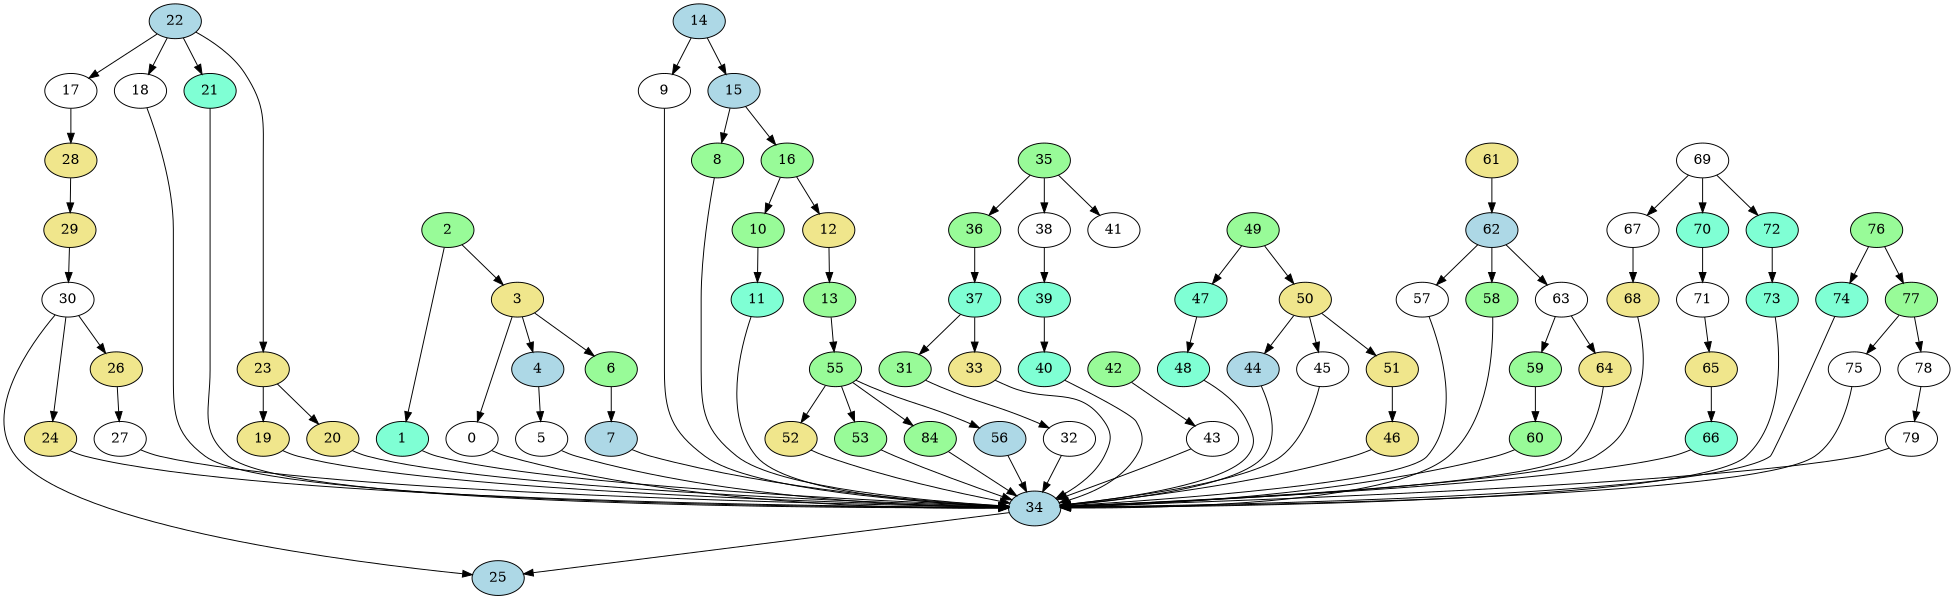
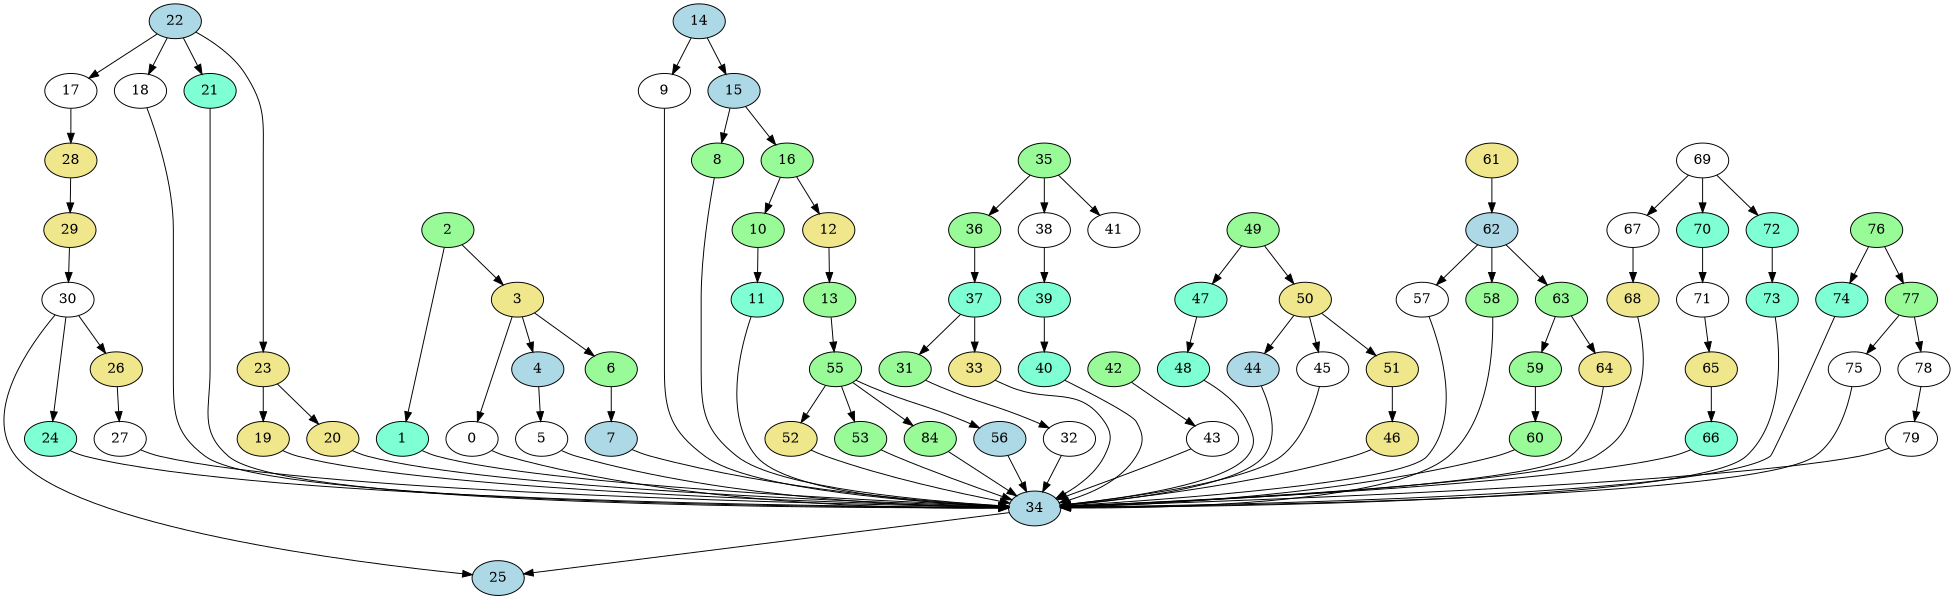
(1561, 300) -> (1561, 300)
(51, 439) -> (51, 439)
